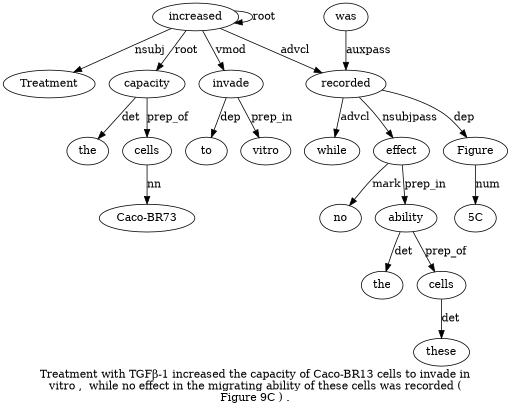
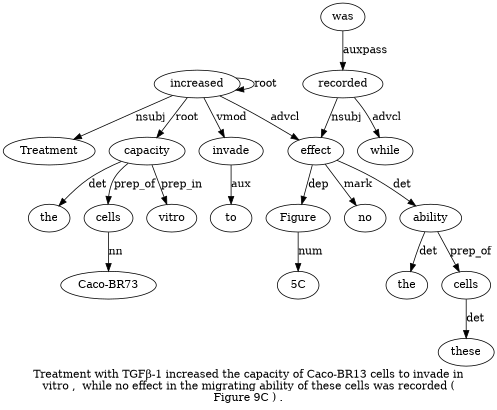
(267, 49) -> (256, 115)
(426, 104) -> (308, 181)
(247, 114) -> (158, 181)
(231, 118) -> (241, 185)
(410, 118) -> (347, 118)
(425, 185) -> (402, 185)
